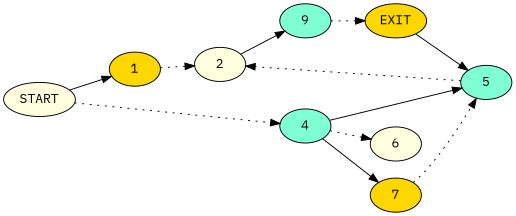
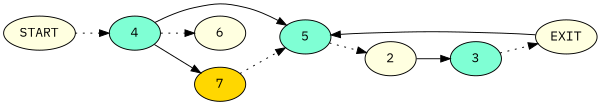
(305, 21) -> (476, 59)
(396, 21) -> (566, 37)
(135, 69) -> none
